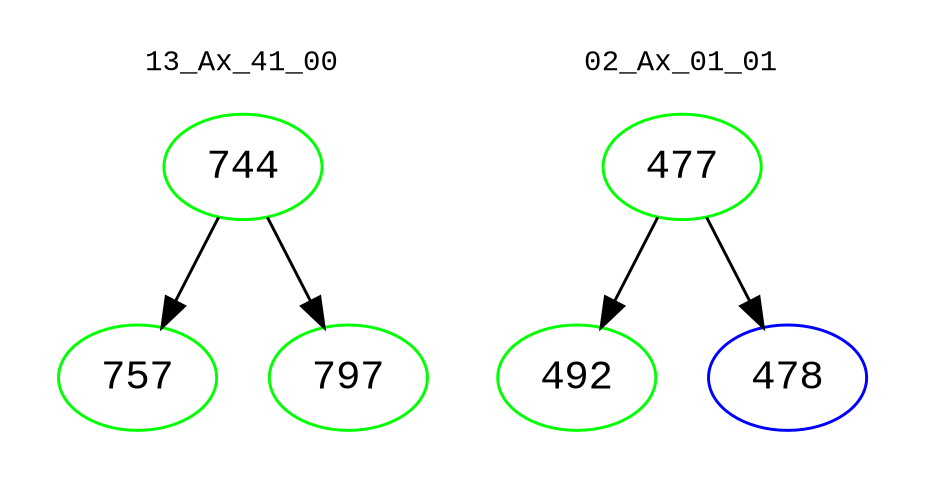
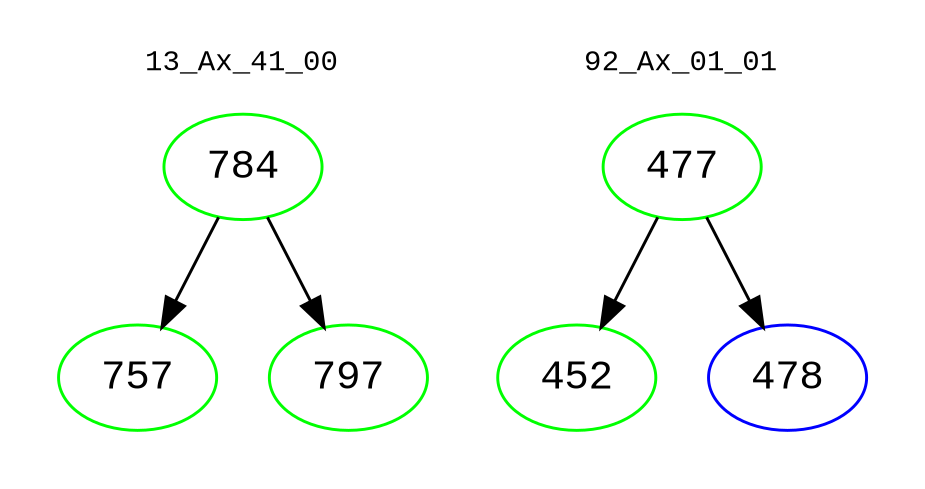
(682, 63) -> (682, 63)
(243, 167) -> (243, 167)
(577, 378) -> (577, 378)
